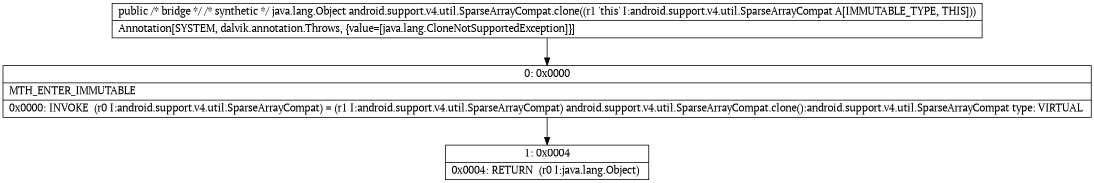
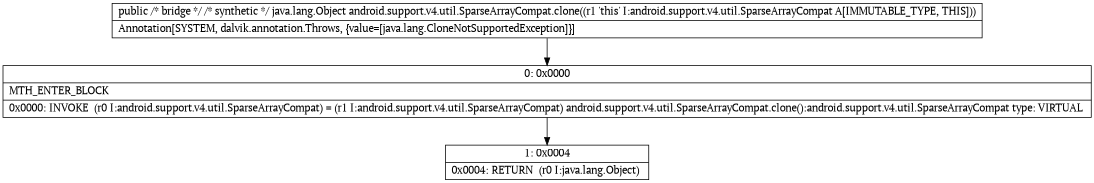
(72, 91) -> (59, 91)
